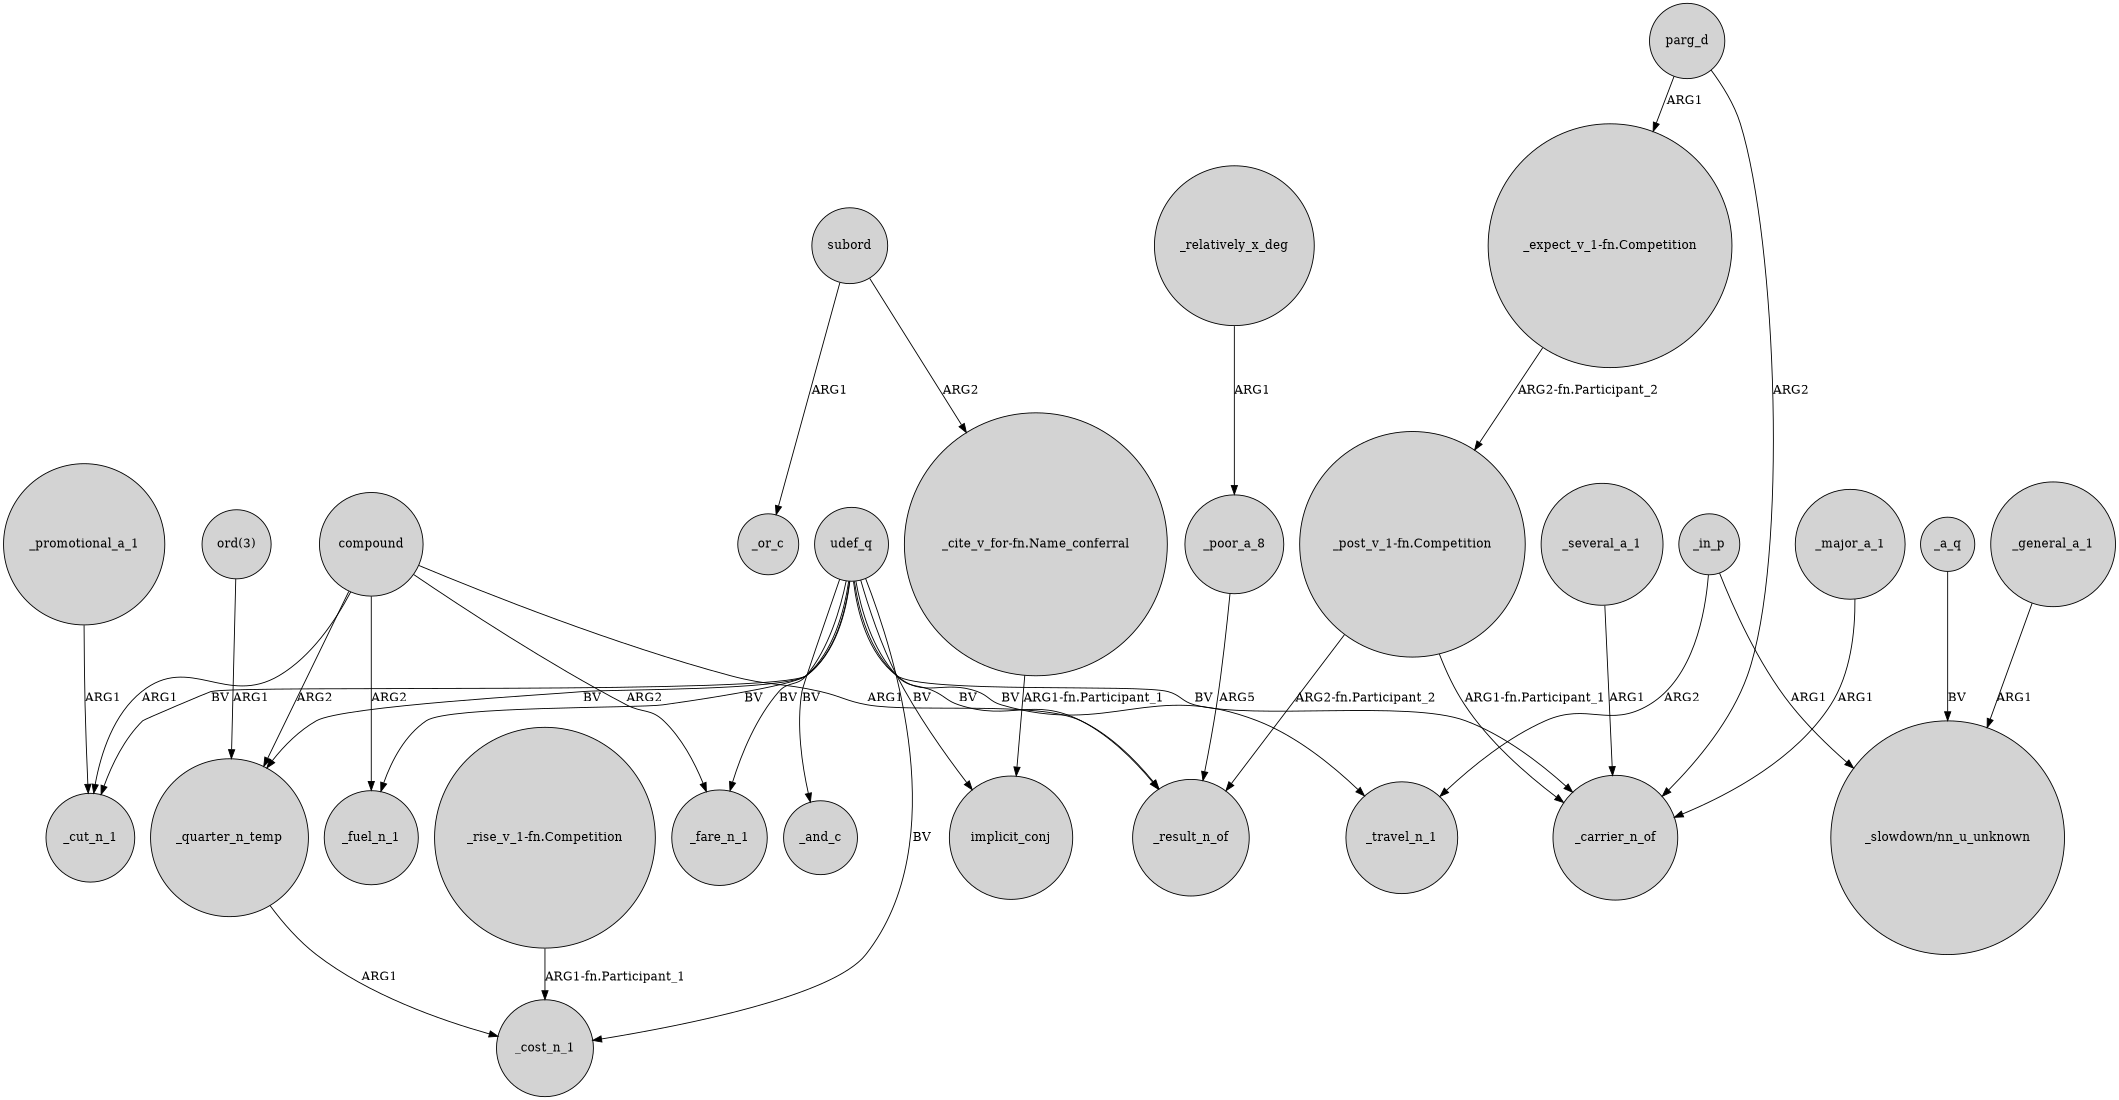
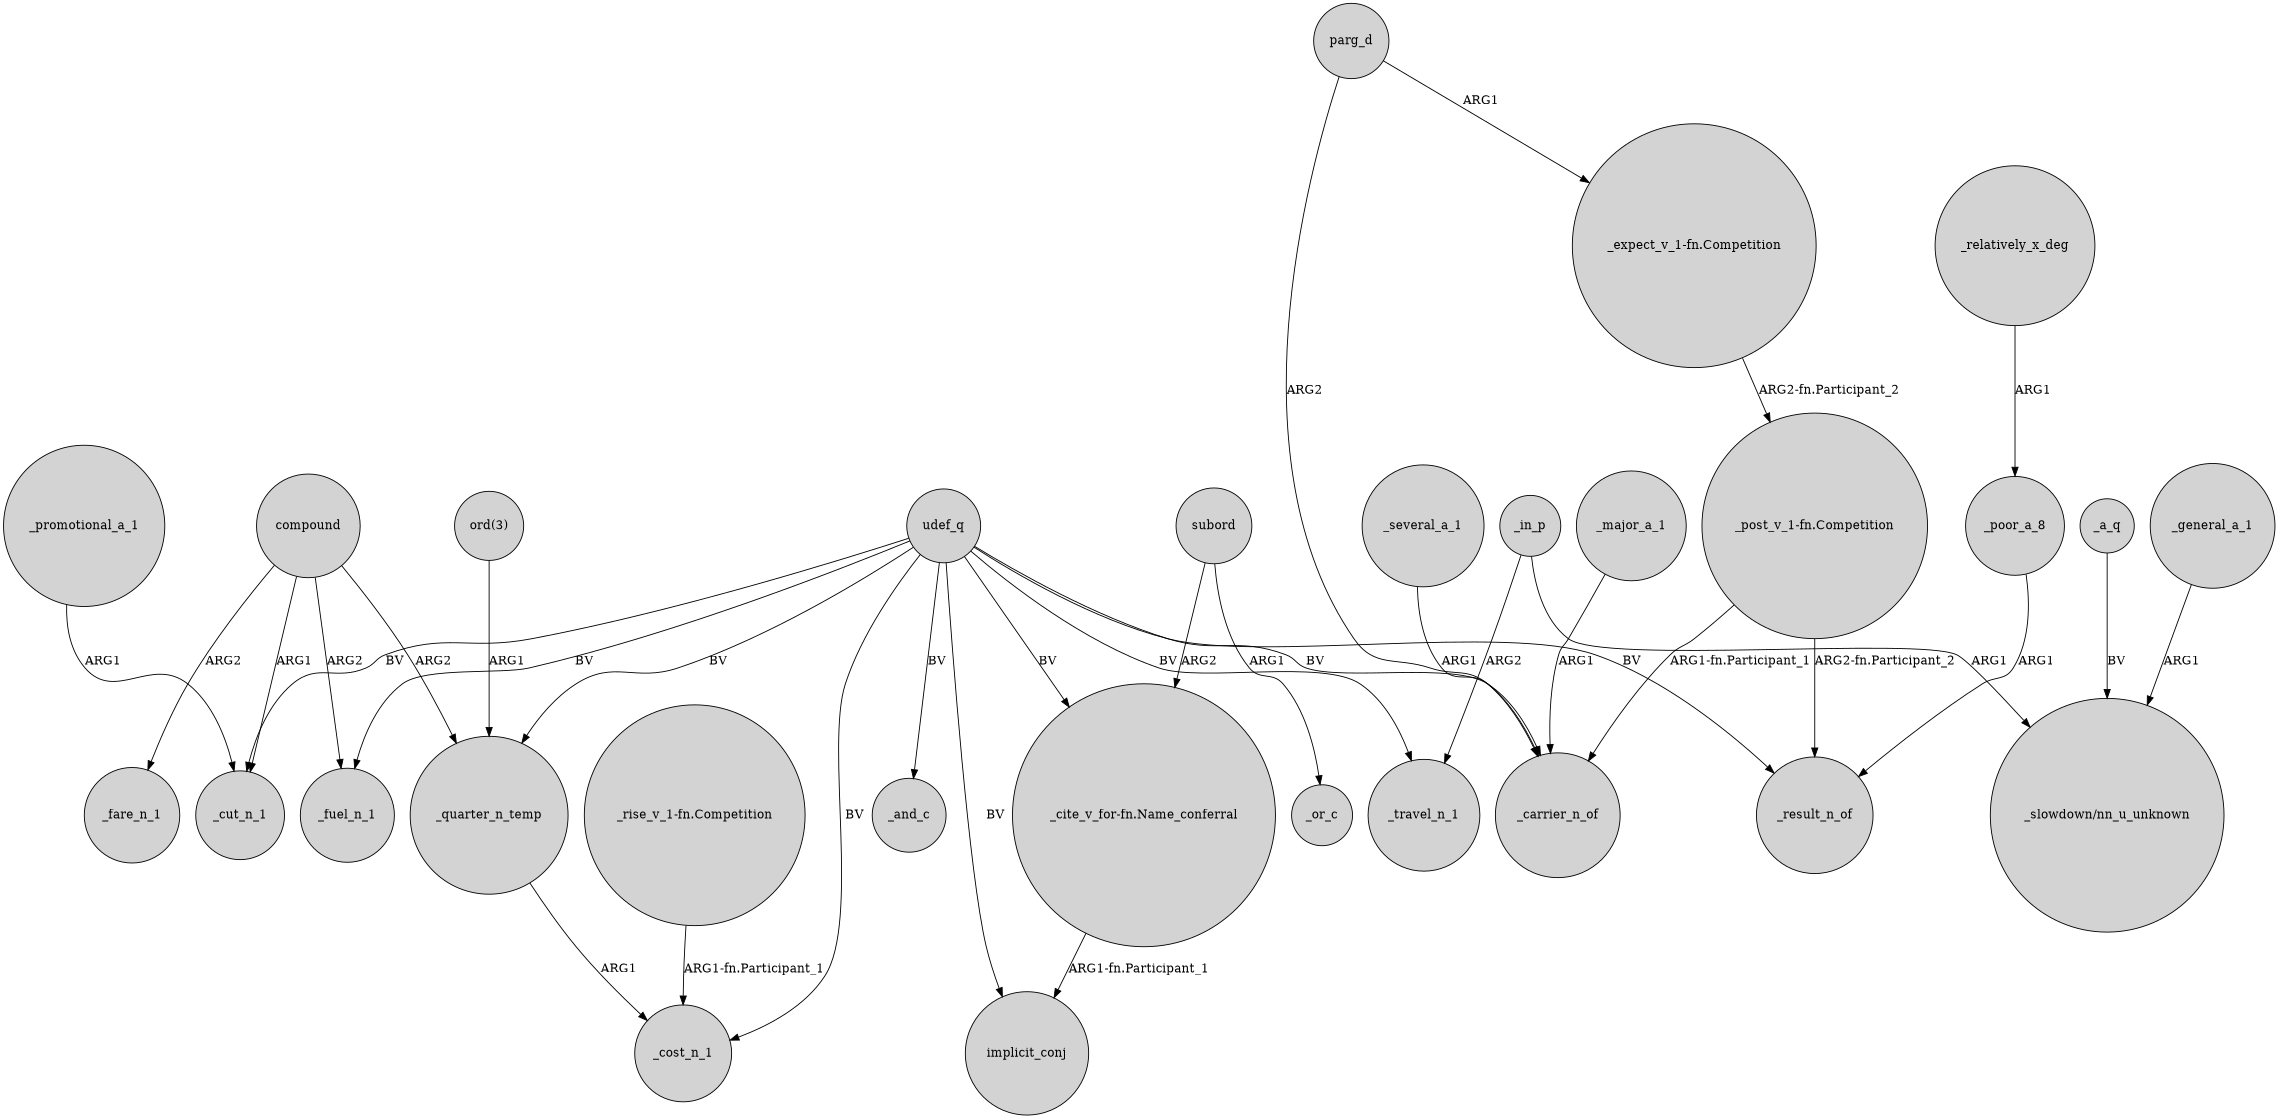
(809, 689) -> none
(778, 692) -> (1014, 628)
(1237, 698) -> (2037, 661)
